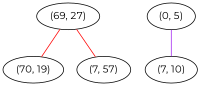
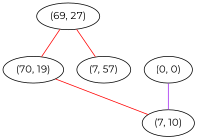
(171, 16) -> (168, 70)
none -> (102, 97)
